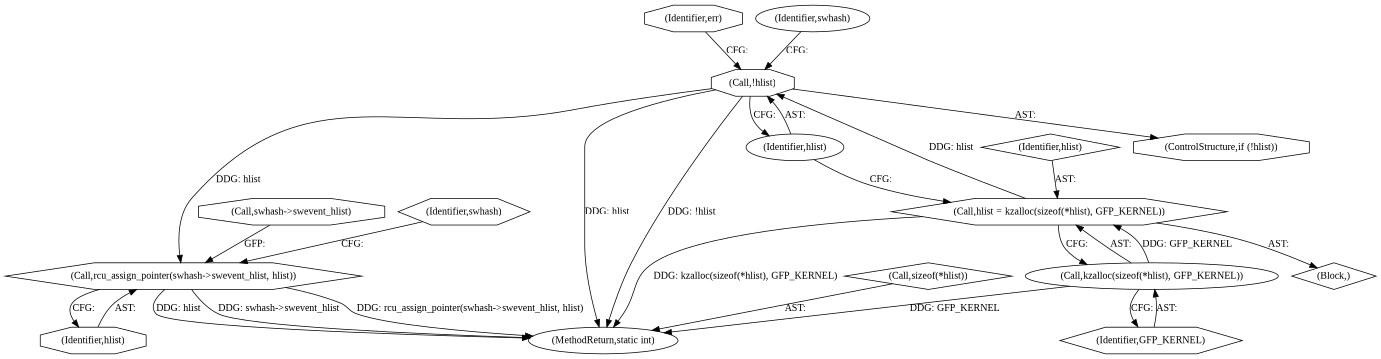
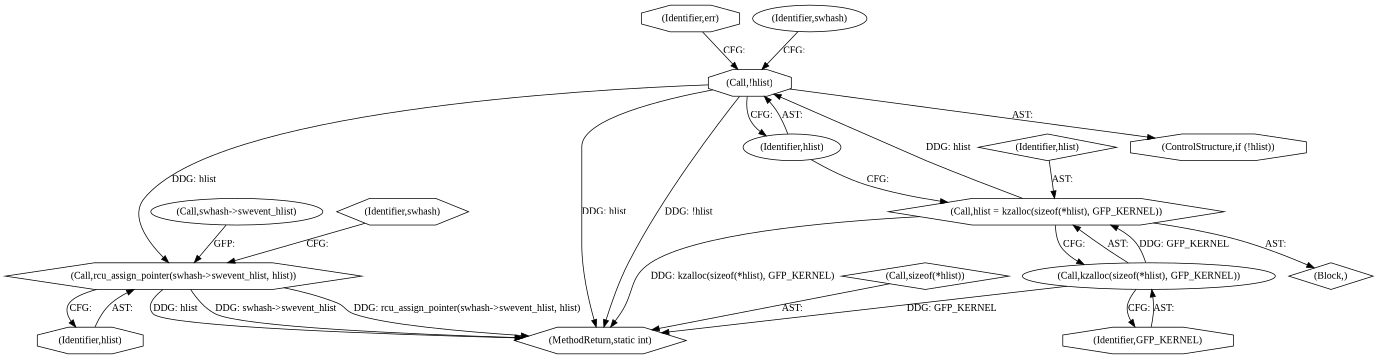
(292, 212) -> (237, 212)
(603, 341) -> (600, 341)
(1151, 341) -> (1148, 341)
